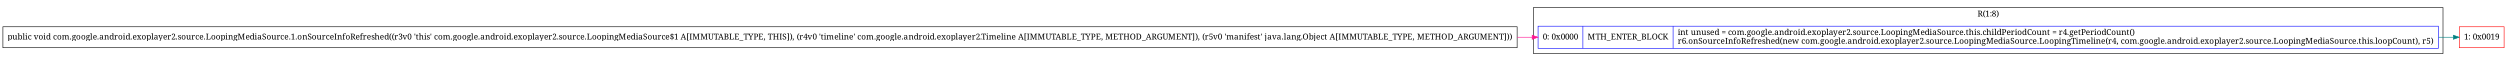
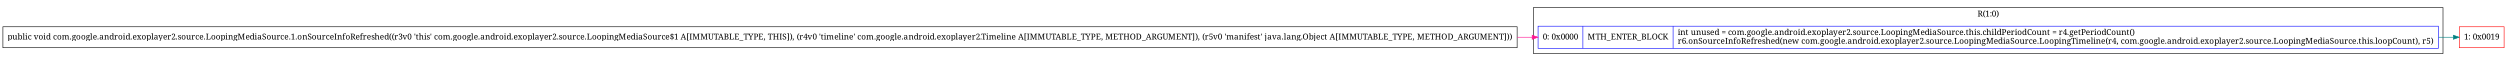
(1988, 14) -> (1988, 14)
